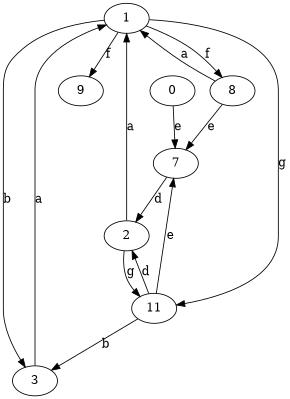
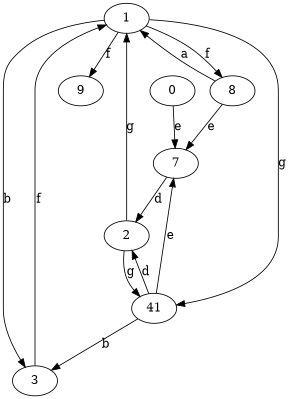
(130, 127) -> (130, 127)
(39, 200) -> (39, 200)
(154, 308) -> (154, 308)
